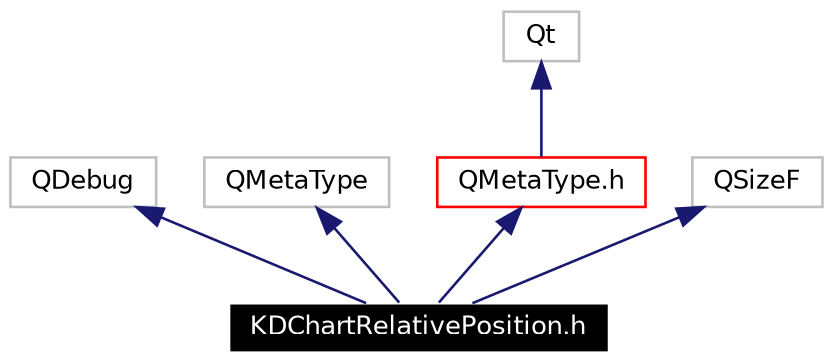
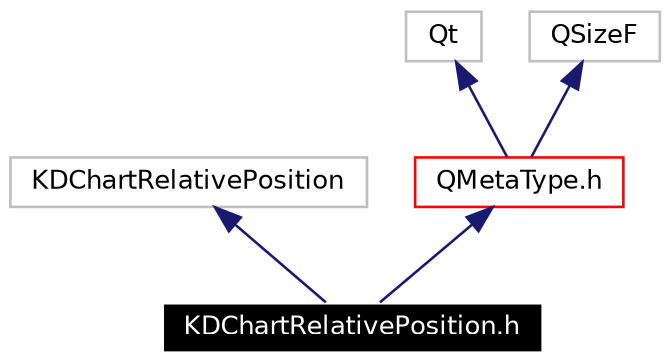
(83, 182) -> (189, 182)
(297, 182) -> none
(576, 260) -> (551, 121)
